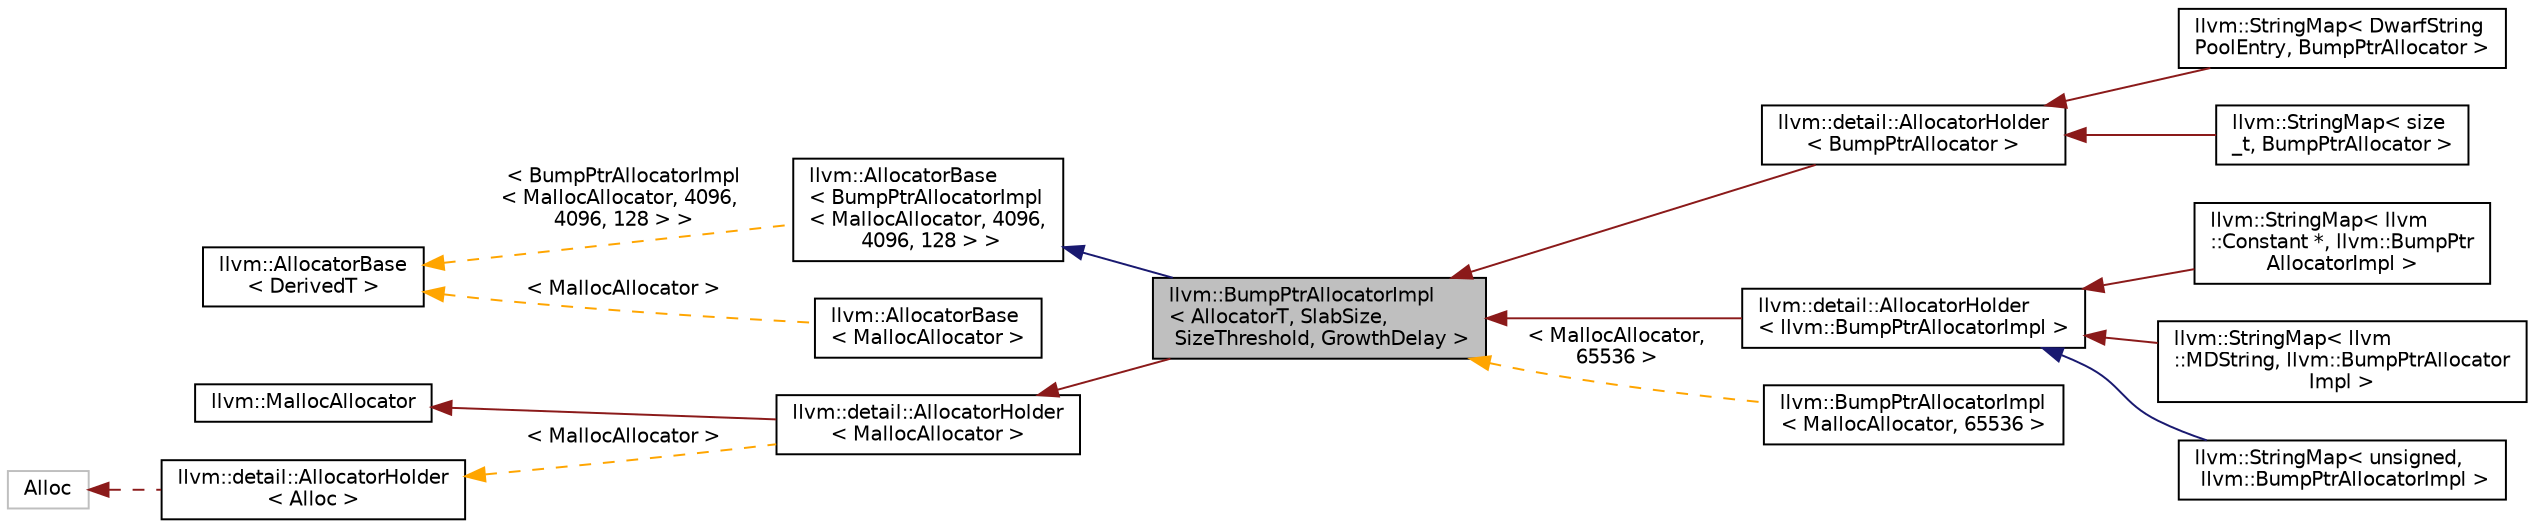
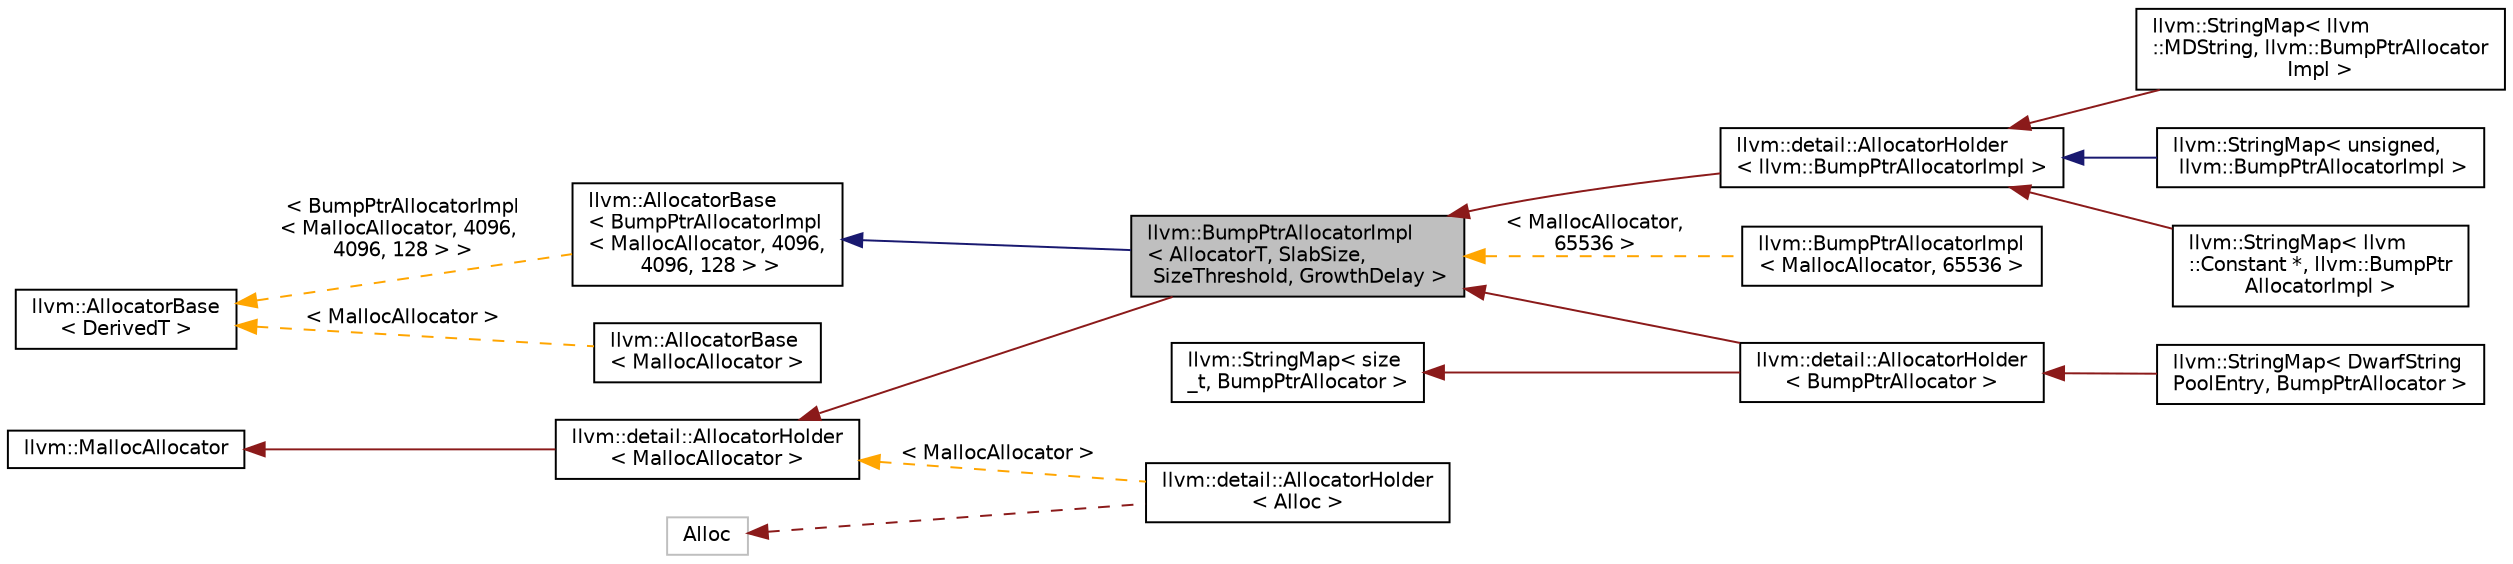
(2151, 135) -> (1592, 372)
(631, 460) -> (1013, 472)
